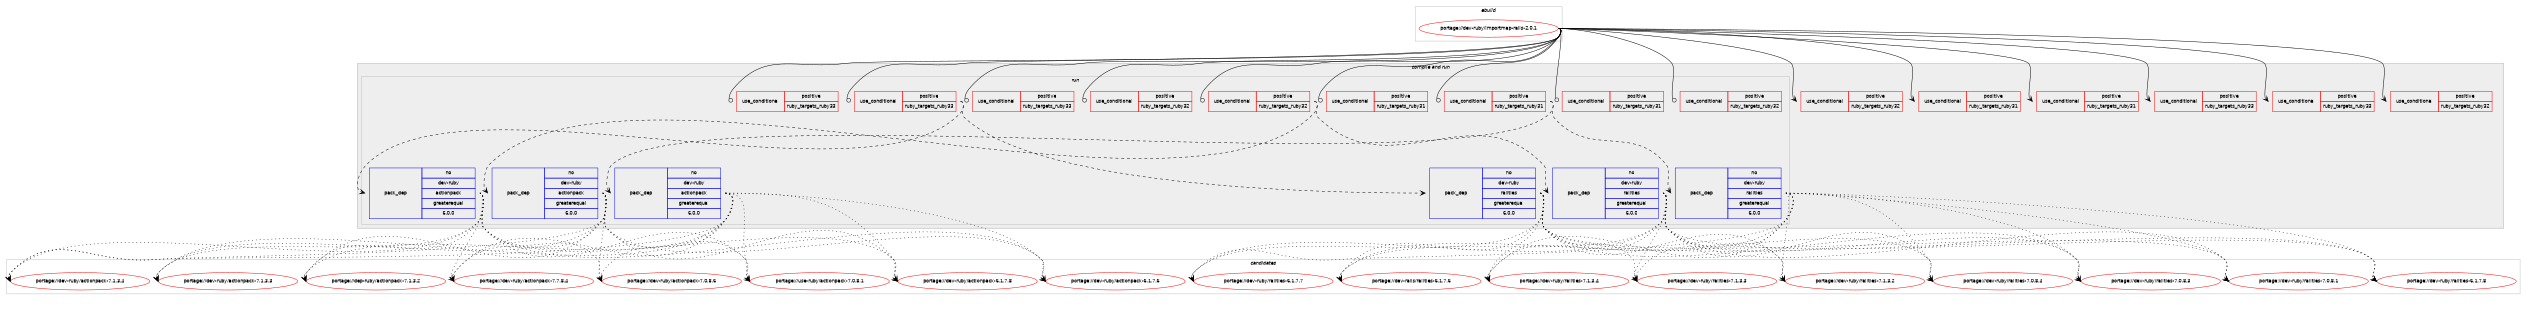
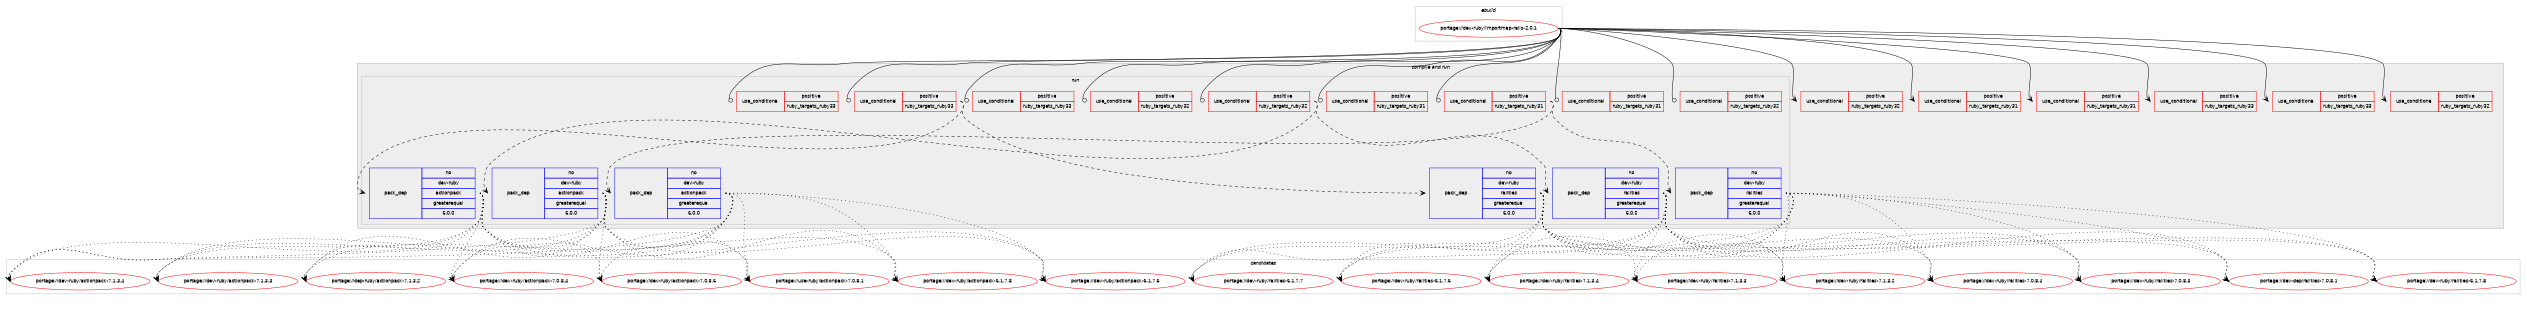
(524, 281) -> (524, 281)
(1411, 281) -> (1411, 281)
(2299, 281) -> (2299, 281)
